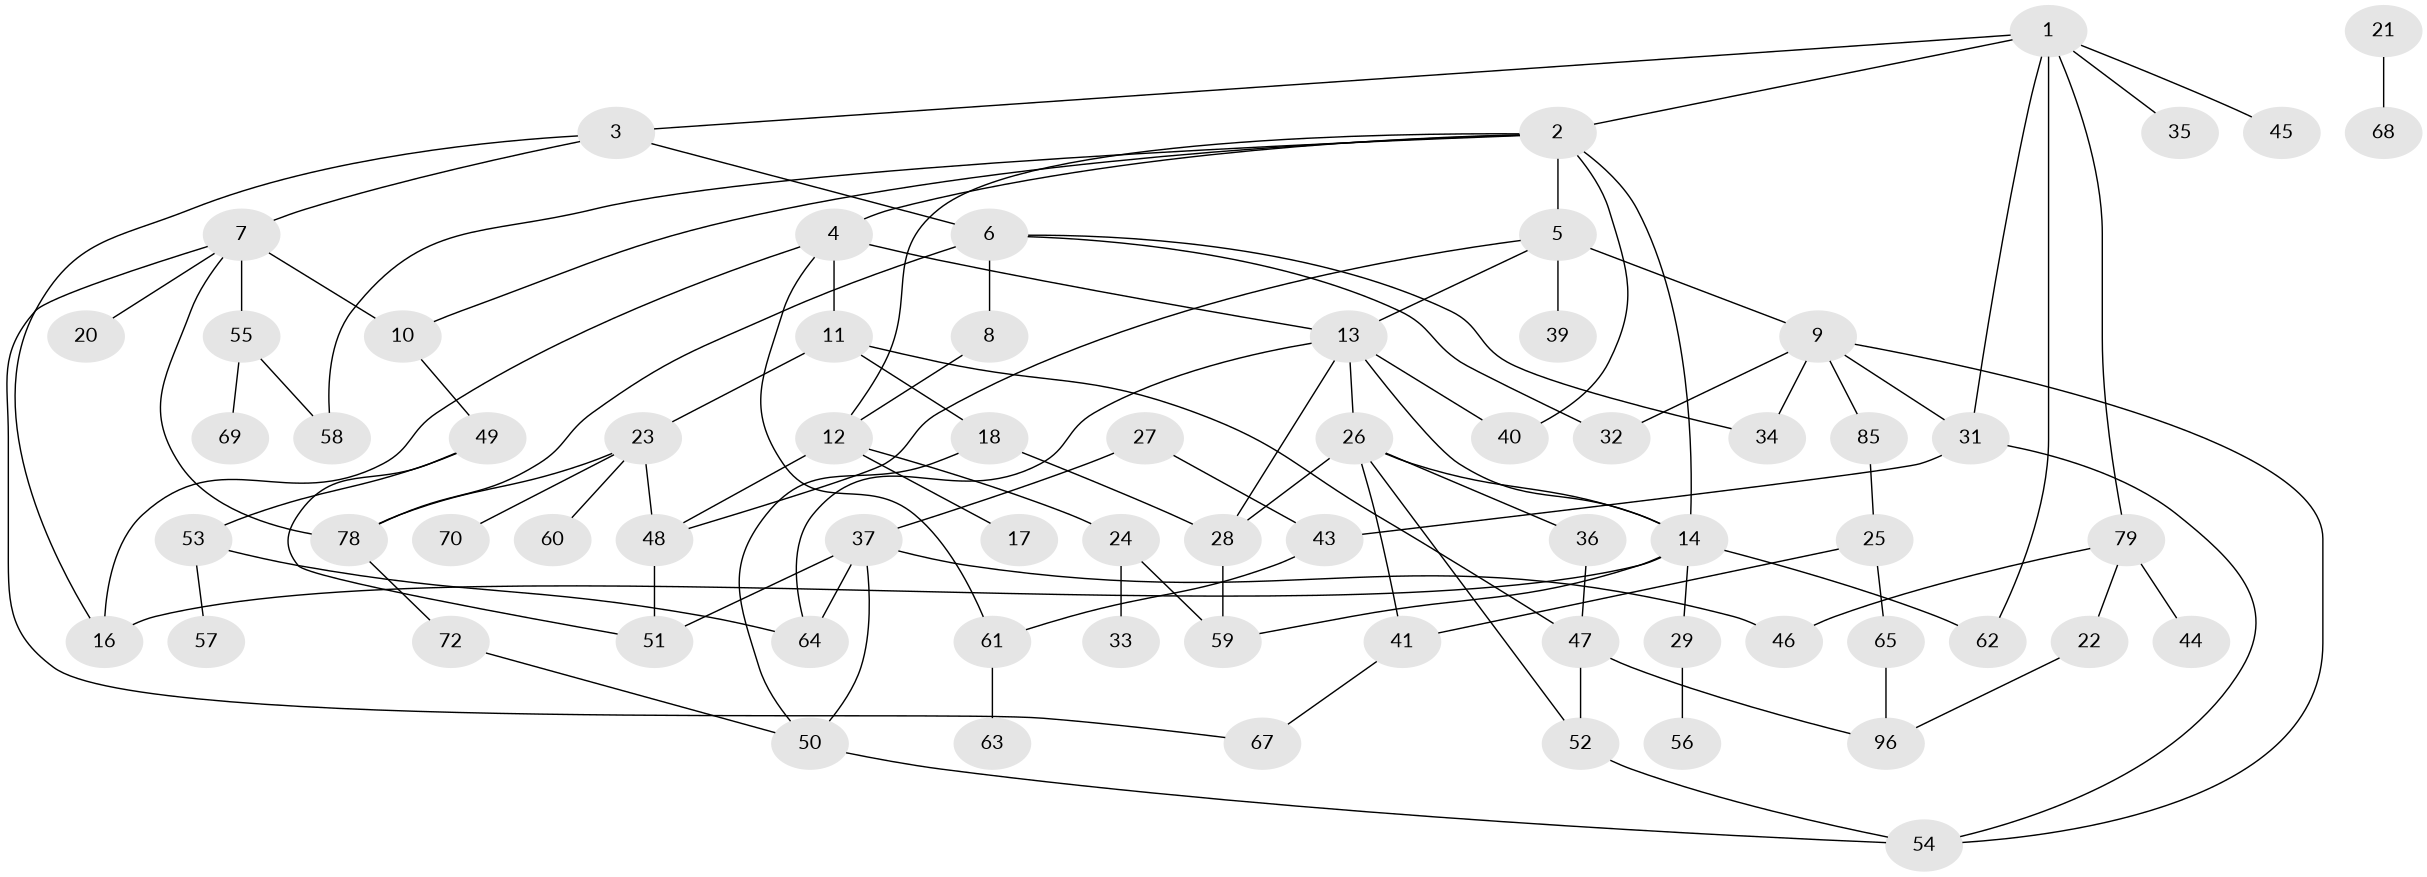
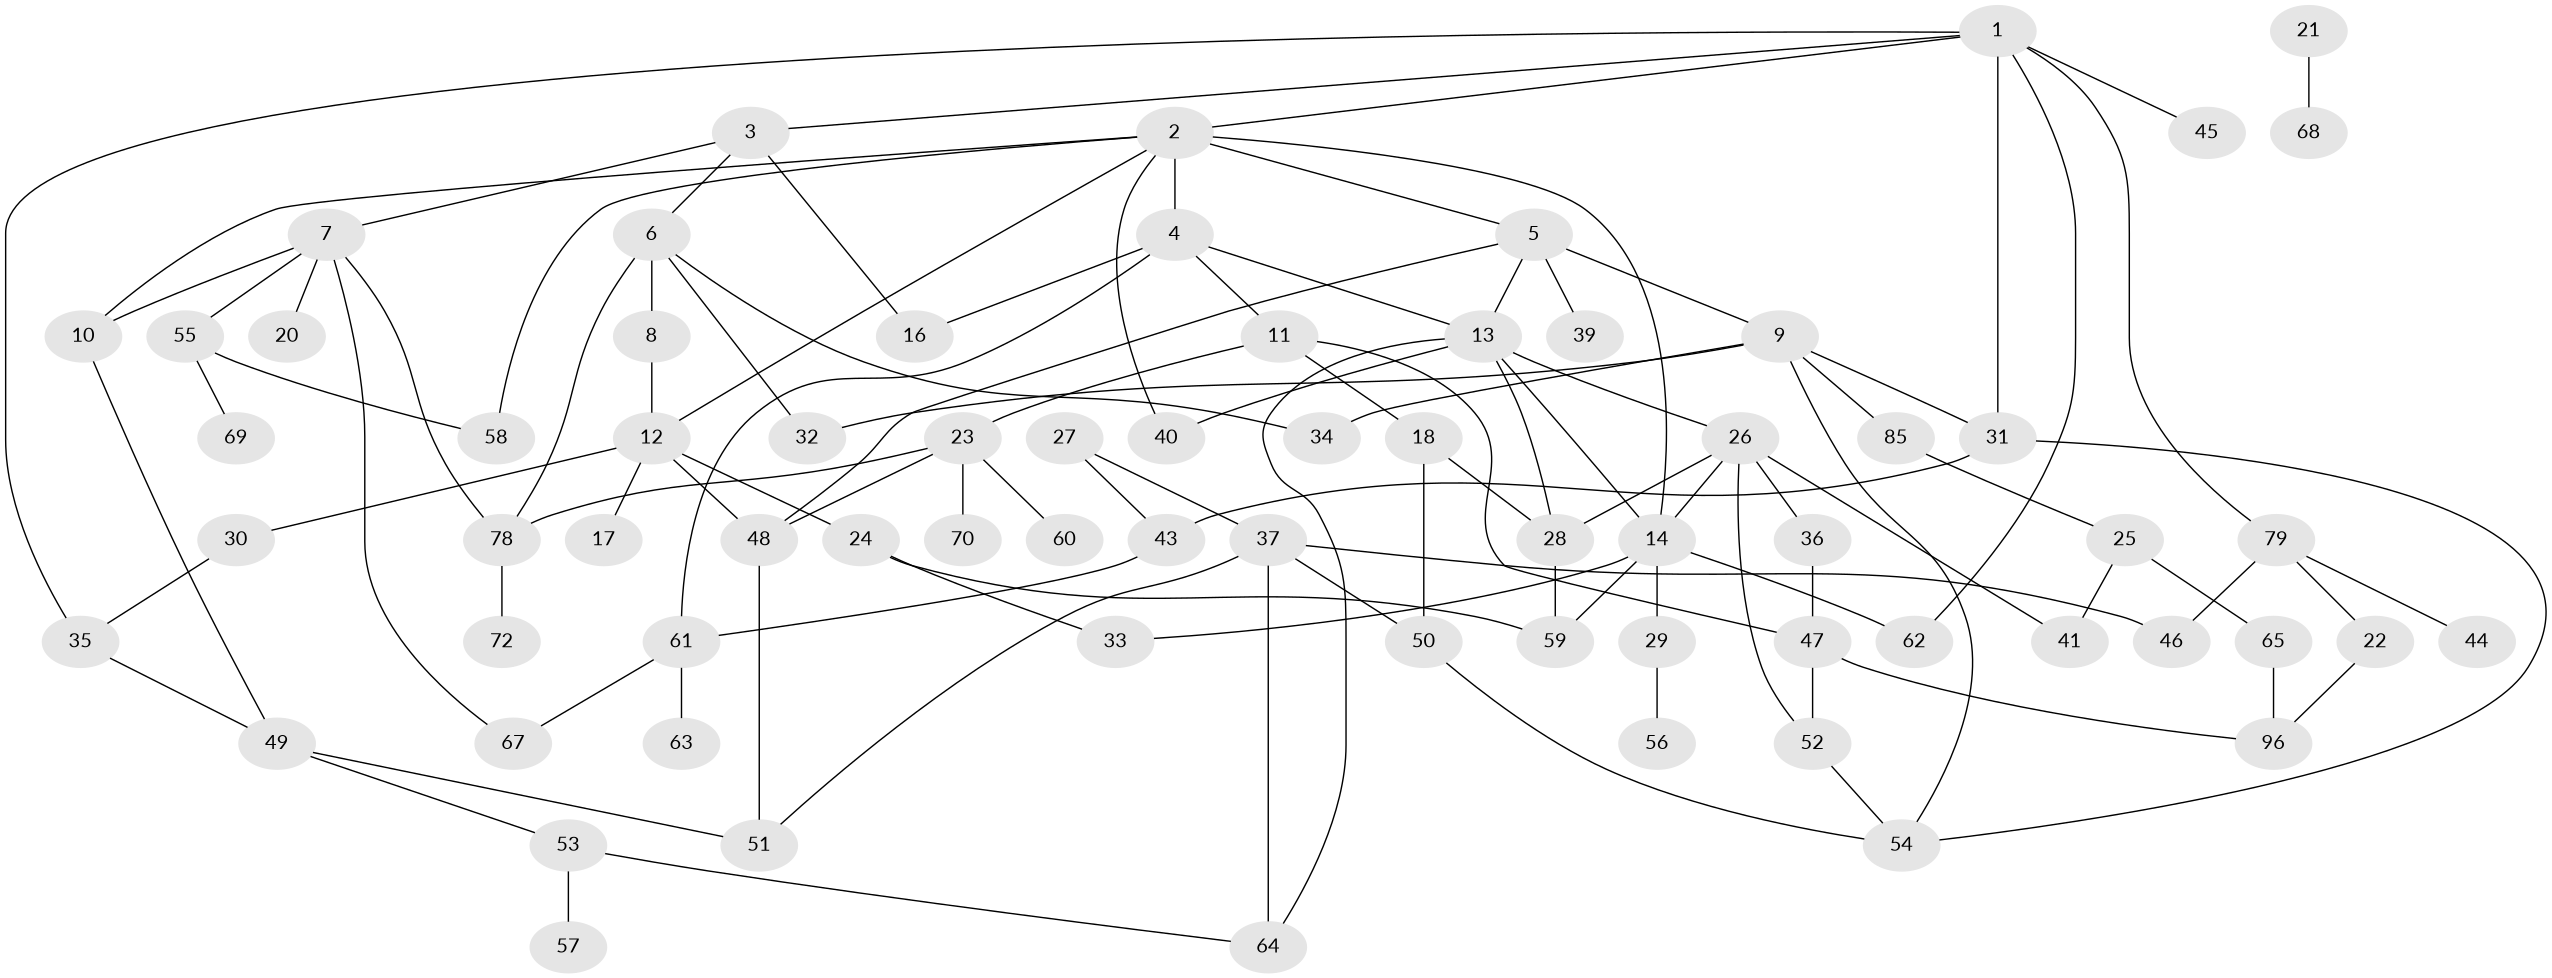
none -> (236, 540)
(897, 591) -> (1358, 618)
none -> (179, 693)
(631, 693) -> none
(1332, 693) -> (597, 693)
